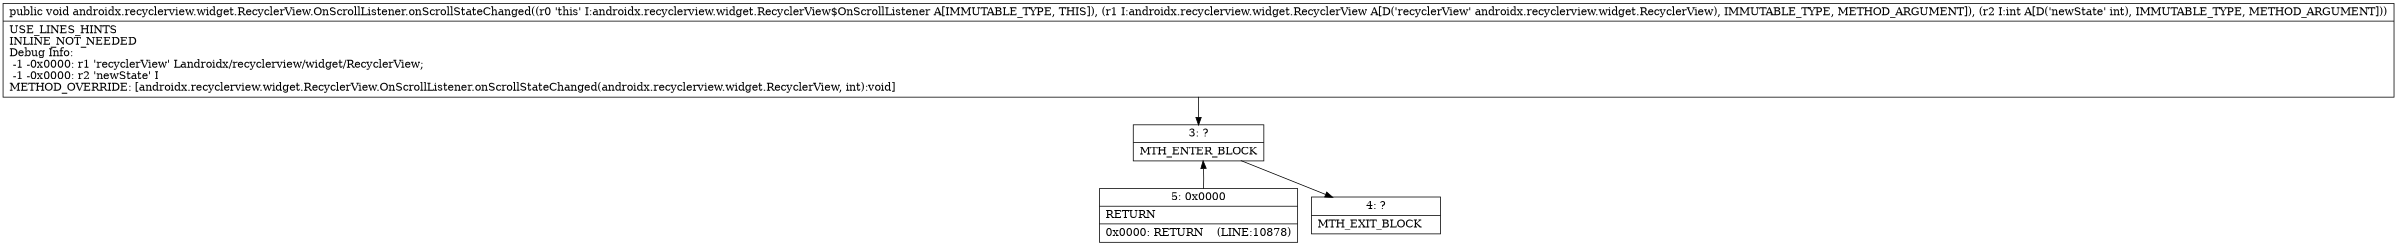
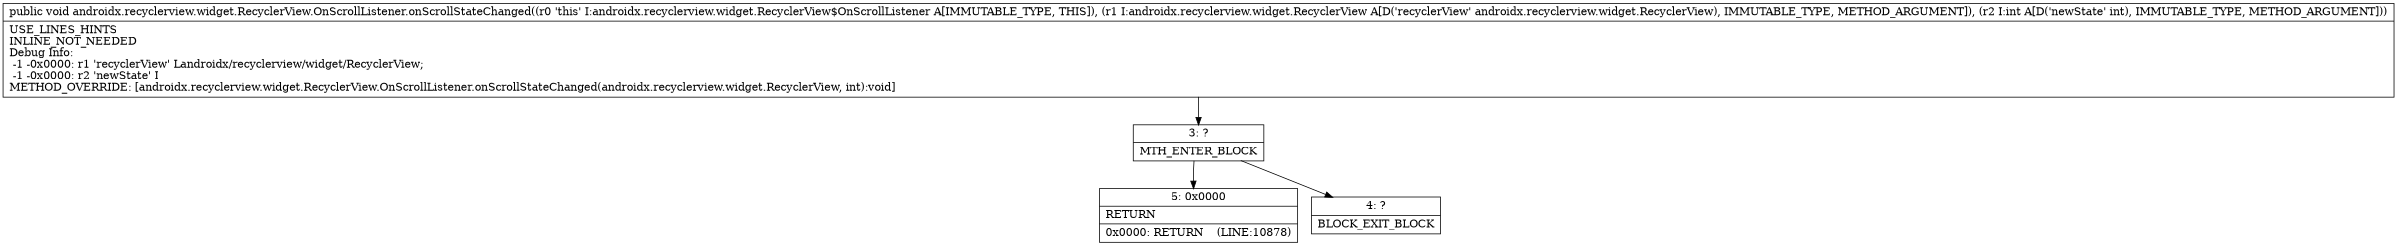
(1204, 179) -> (1194, 171)
(1370, 224) -> (1376, 224)
